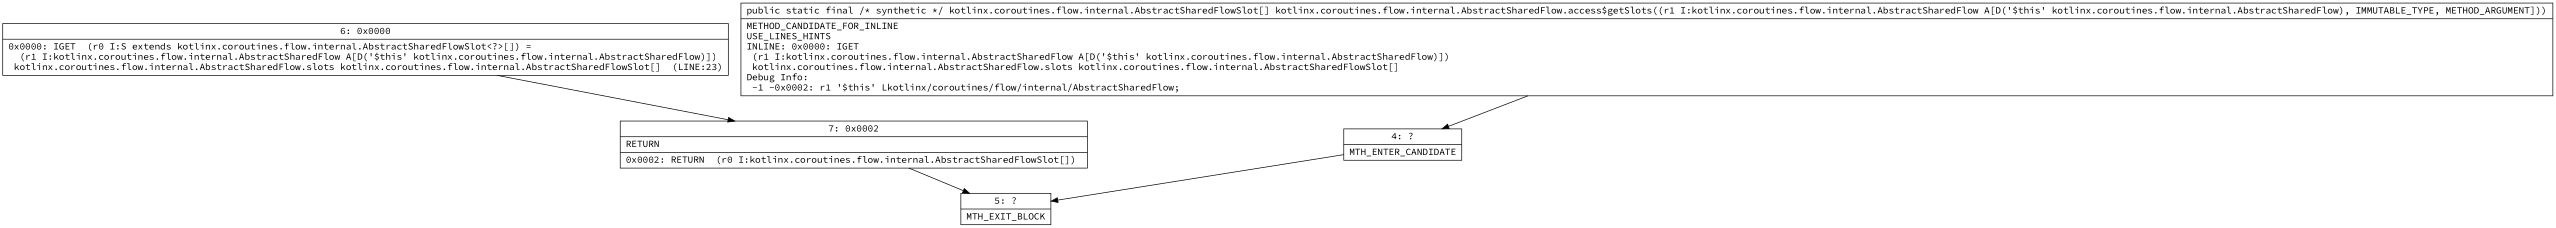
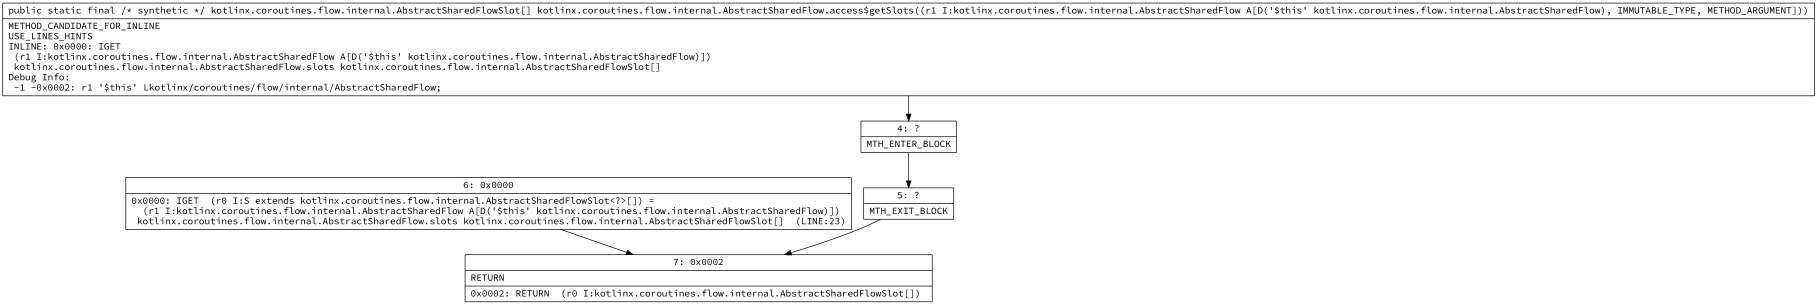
(1403, 152) -> (909, 144)
(936, 179) -> (837, 238)
